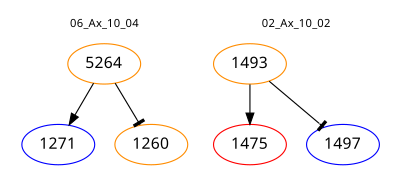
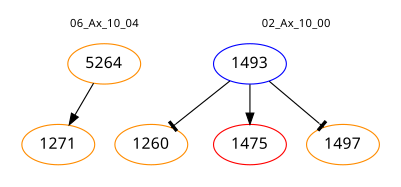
(296, 24) -> (296, 24)
(250, 64) -> (250, 64)
(126, 102) -> (212, 95)
(58, 145) -> (58, 145)
(343, 145) -> (343, 145)
